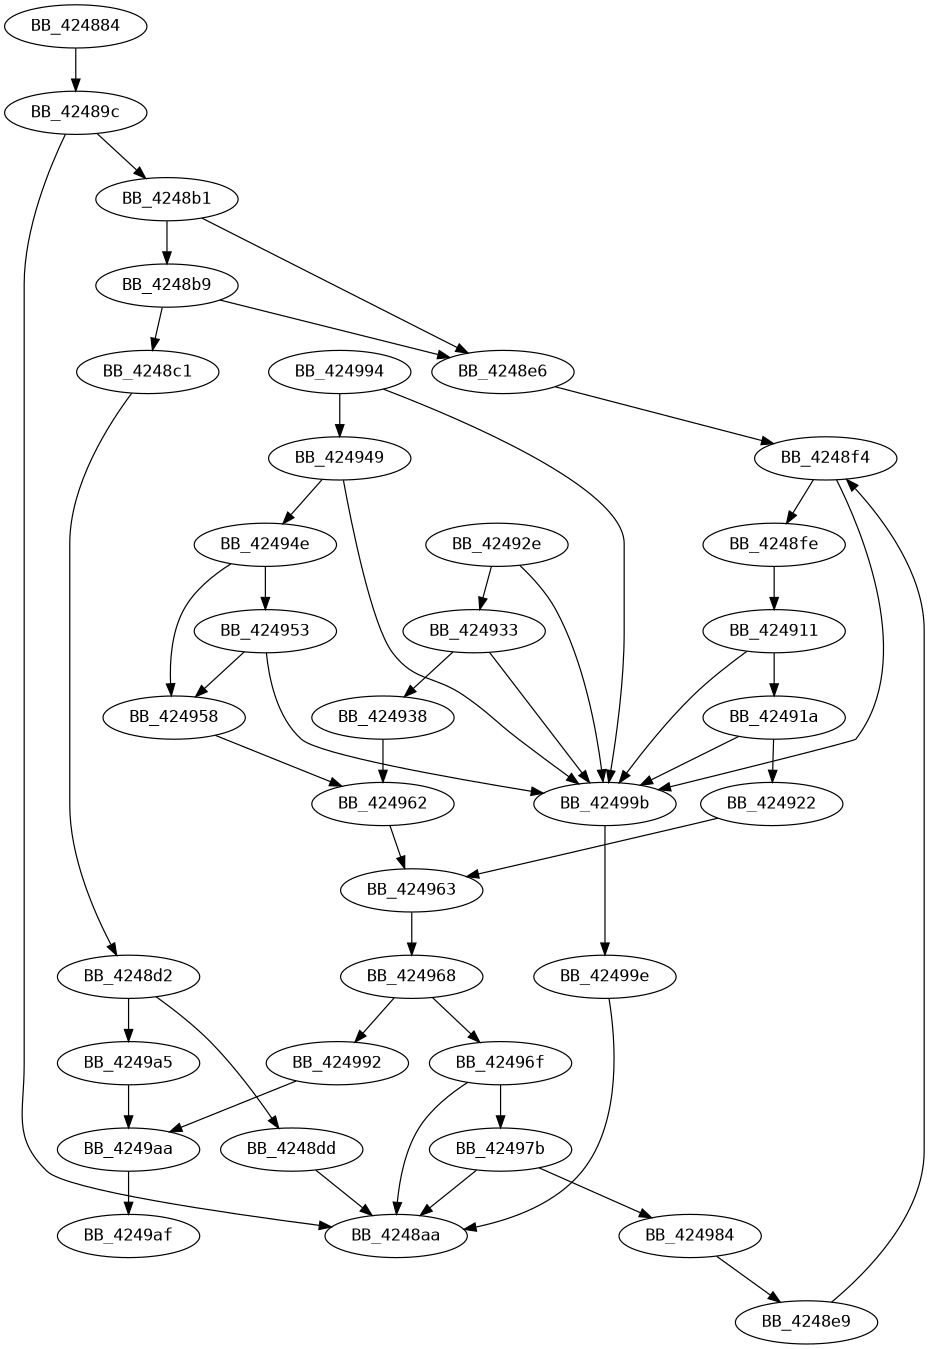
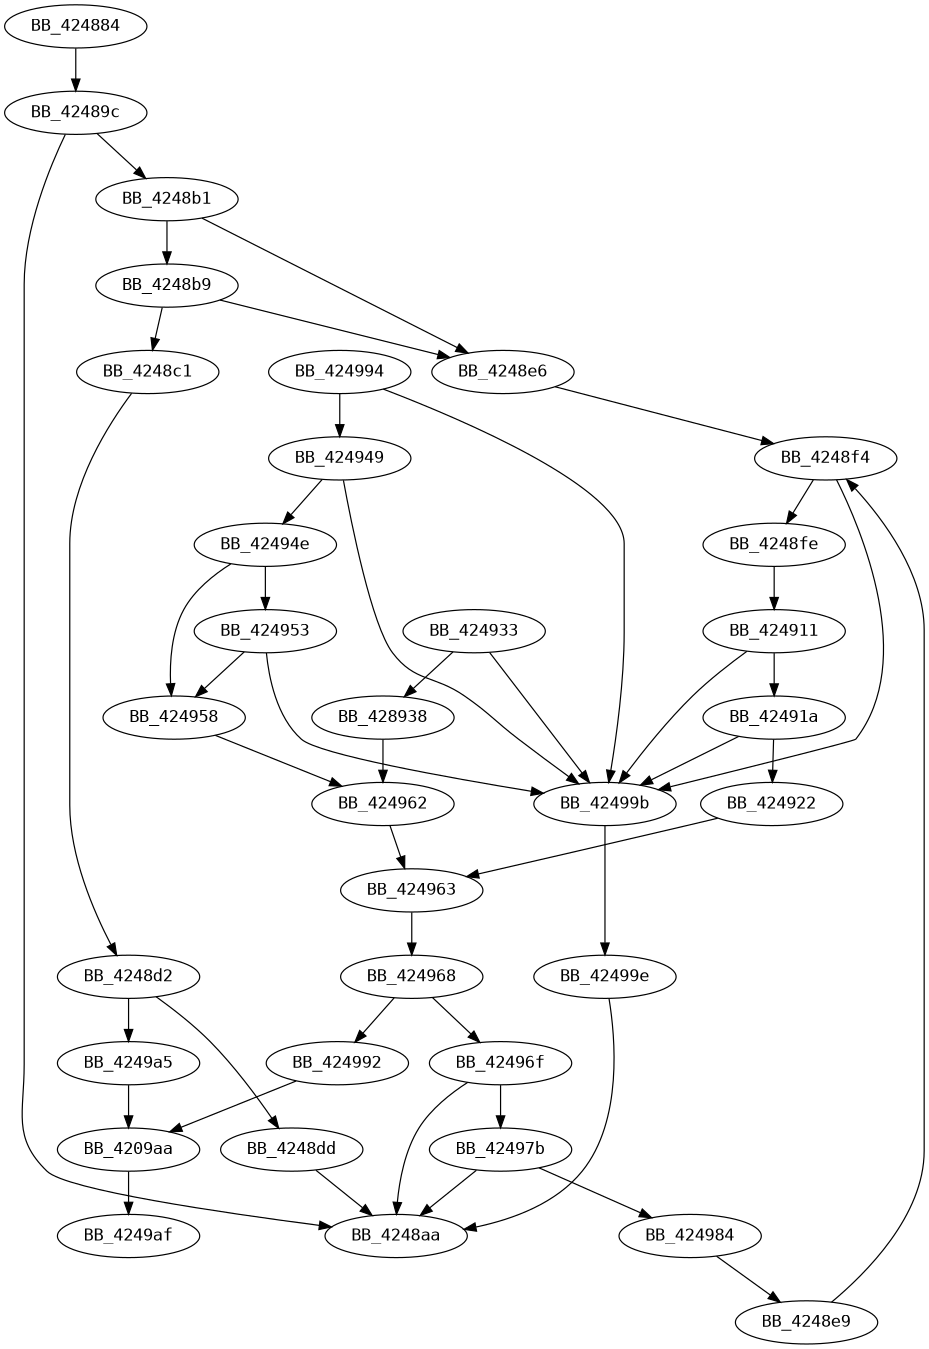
(497, 545) -> none
(383, 718) -> (383, 718)
(129, 1150) -> (129, 1150)
